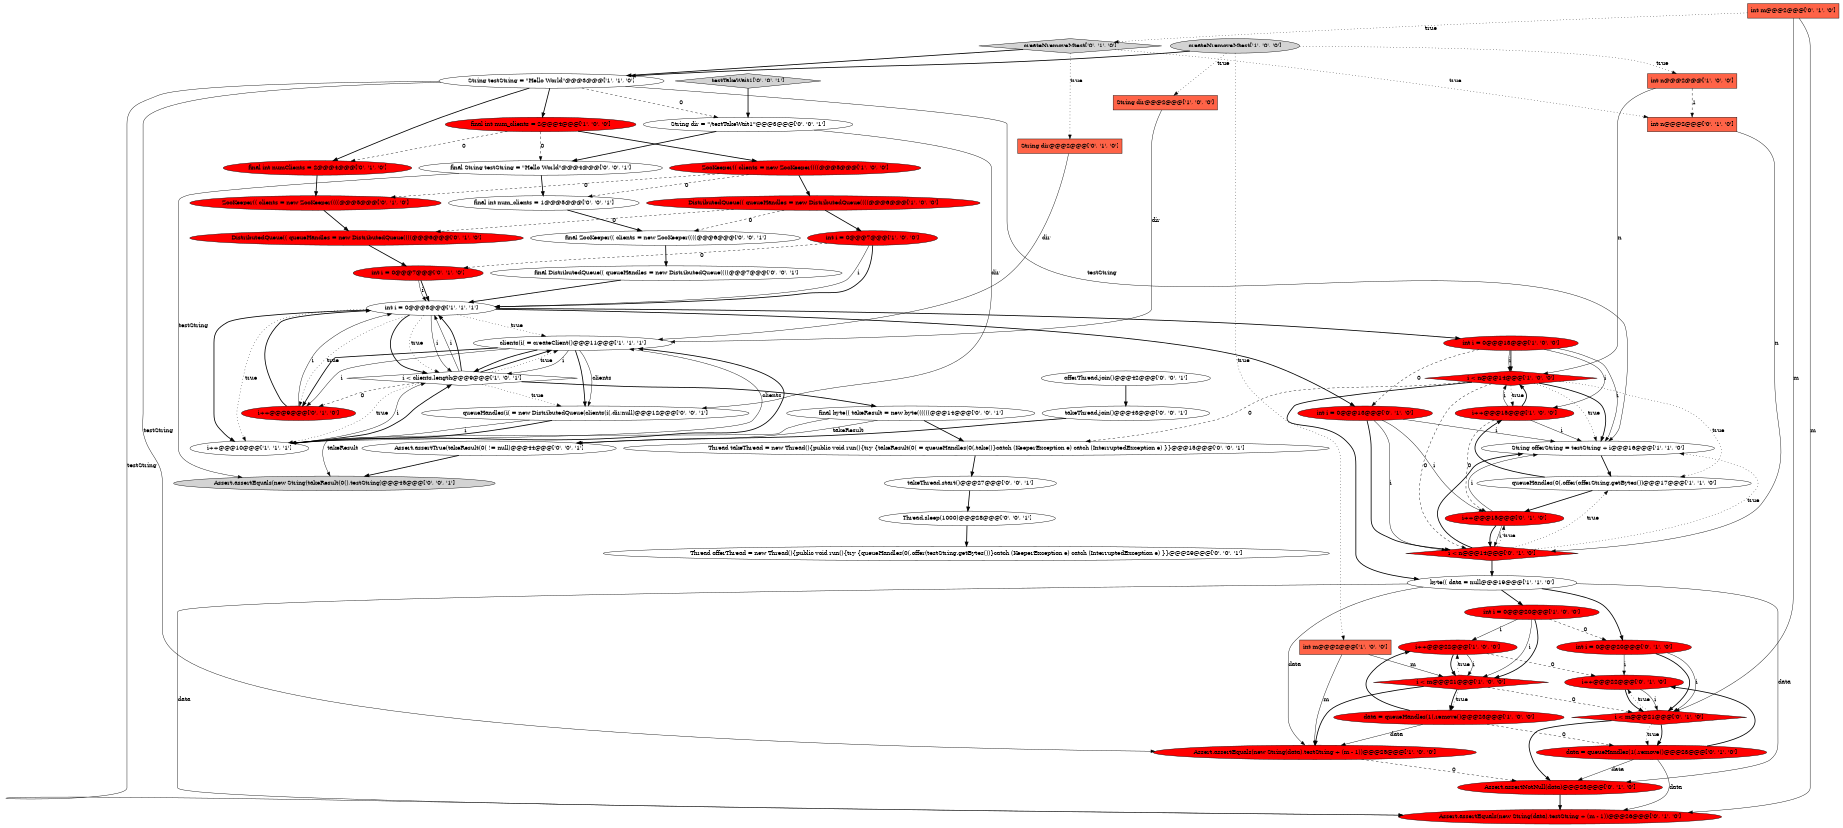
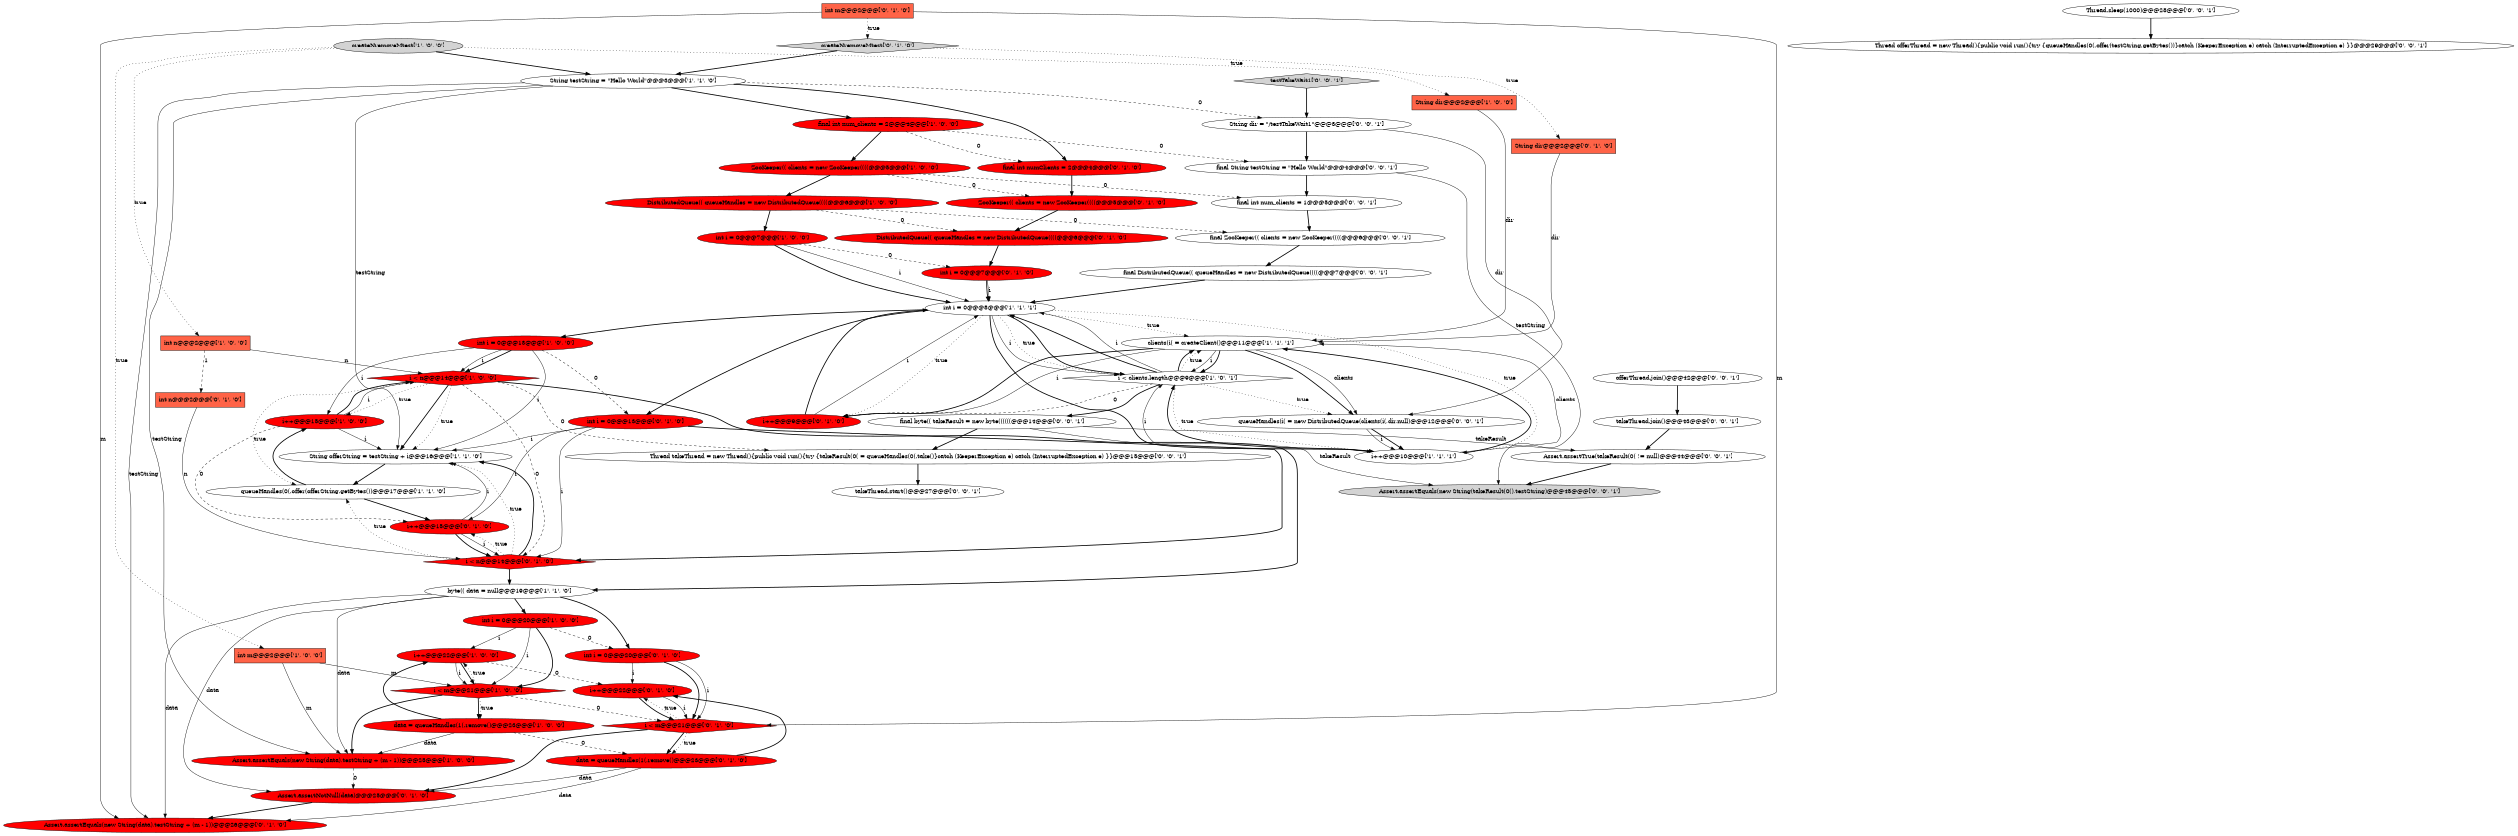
(1380, 79) -> none
(969, 499) -> none
